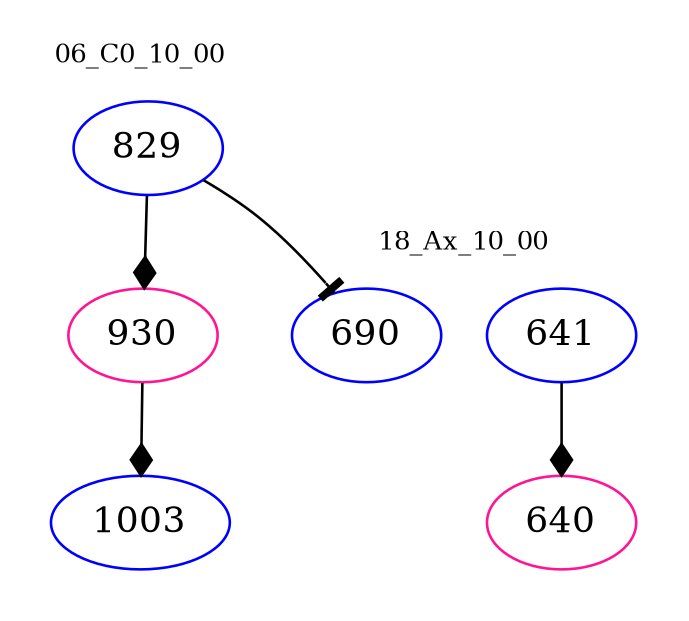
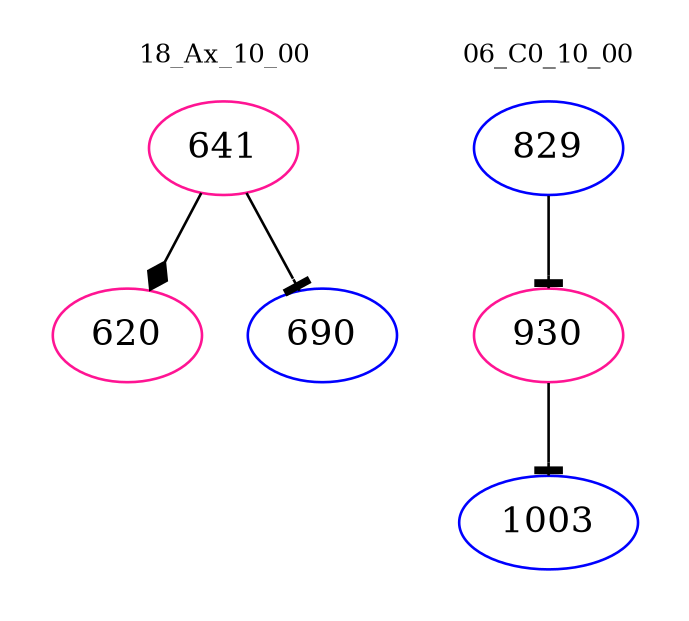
(146, 226) -> (549, 236)
(287, 242) -> (270, 236)
(562, 335) -> (224, 148)
(142, 414) -> (549, 423)
(562, 523) -> (127, 335)
